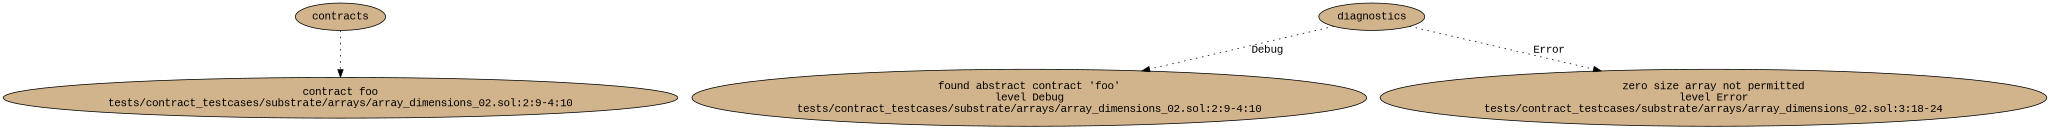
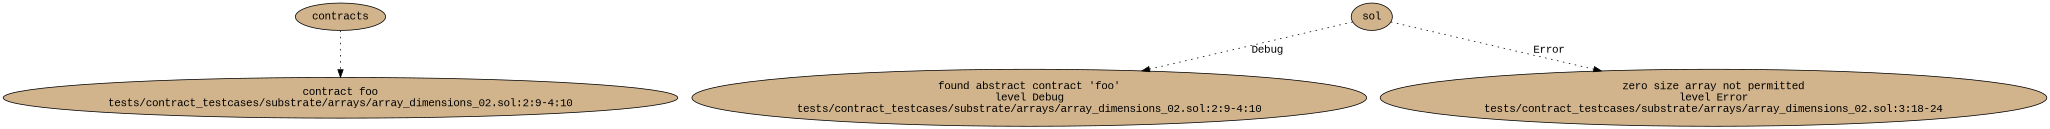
(1372, 17) -> (1372, 17)
